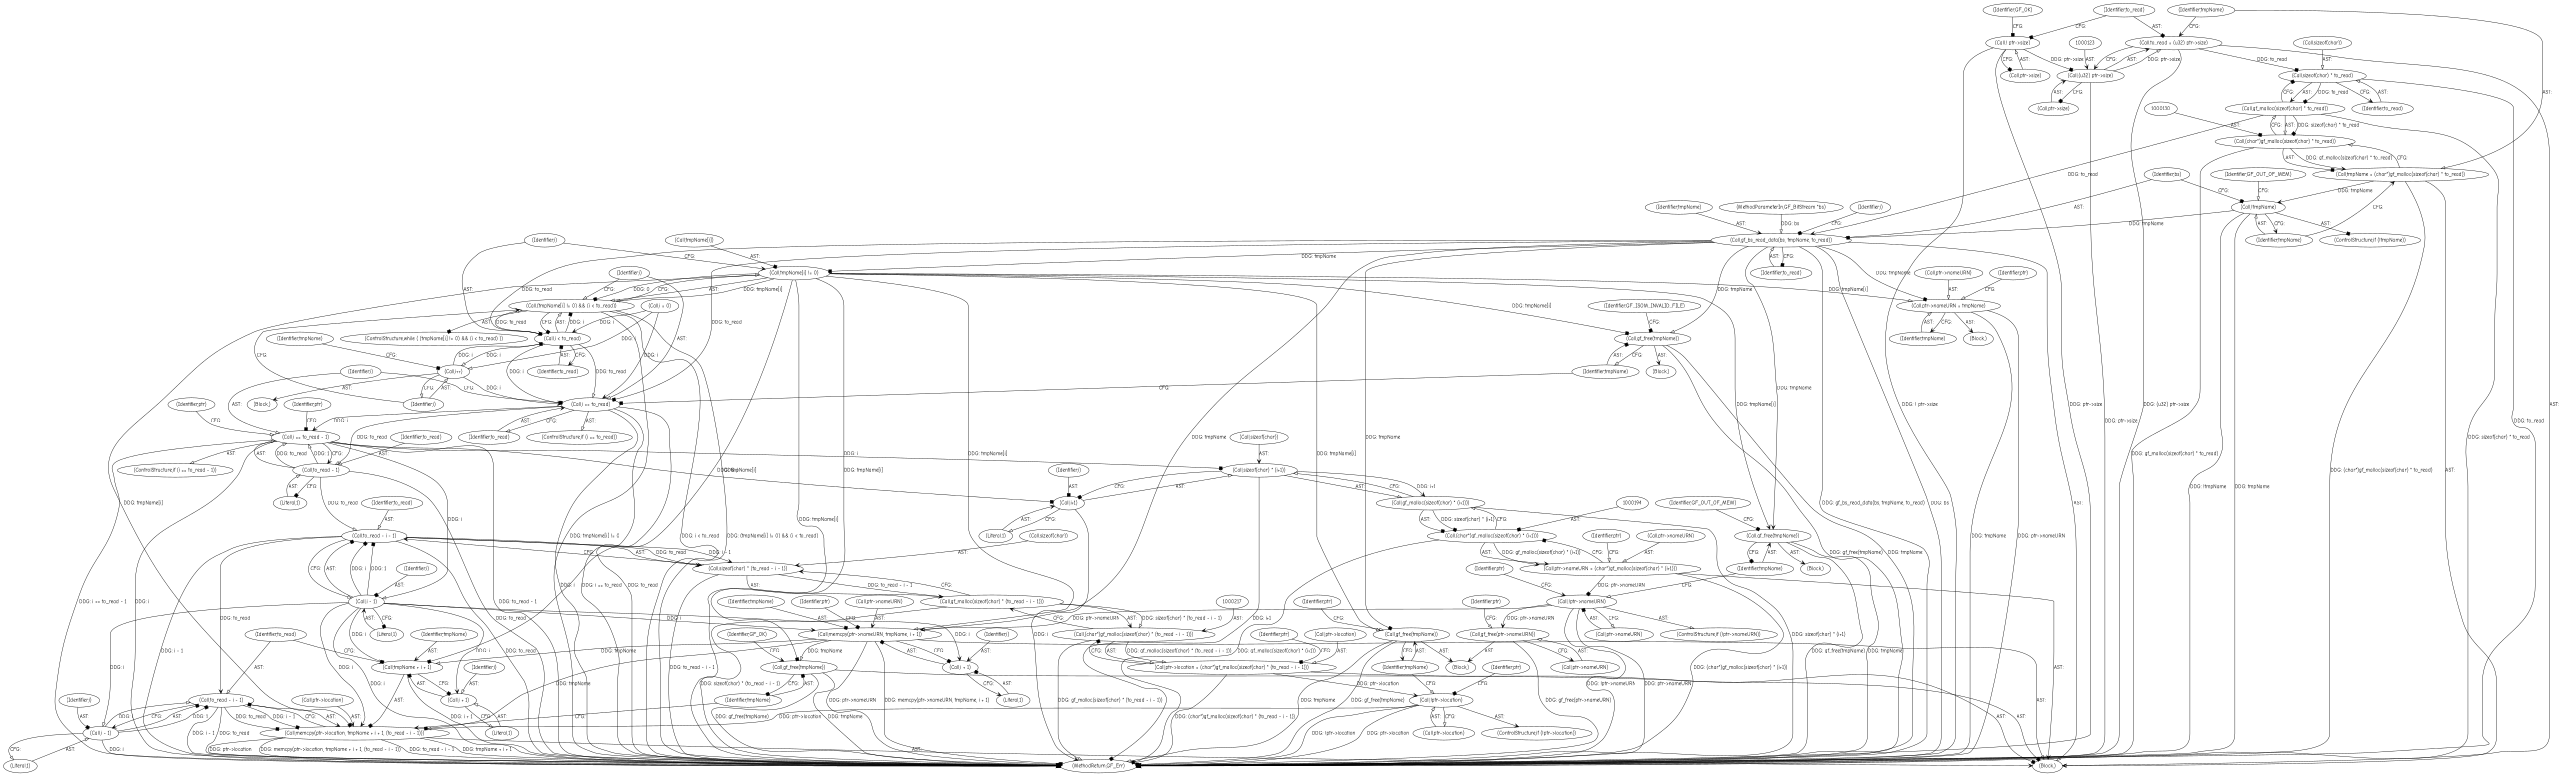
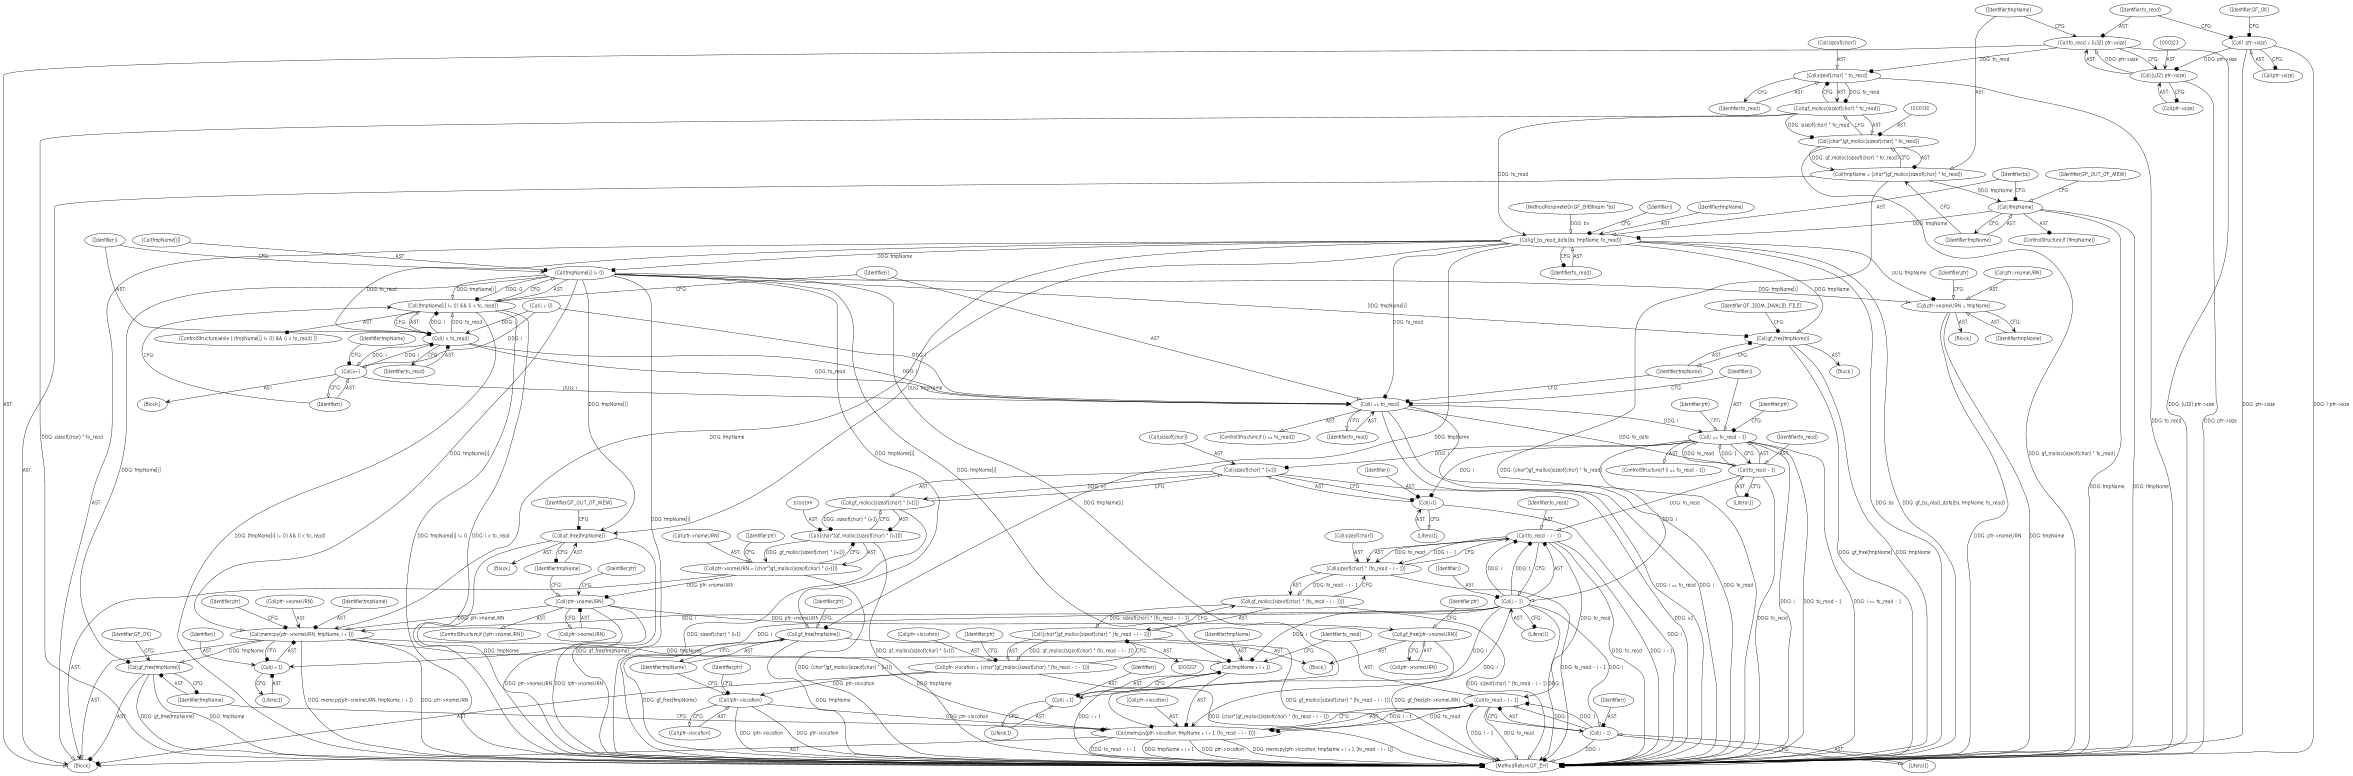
(372, 437) -> (1634, 437)
(1225, 625) -> (1150, 648)
(1537, 733) -> none
